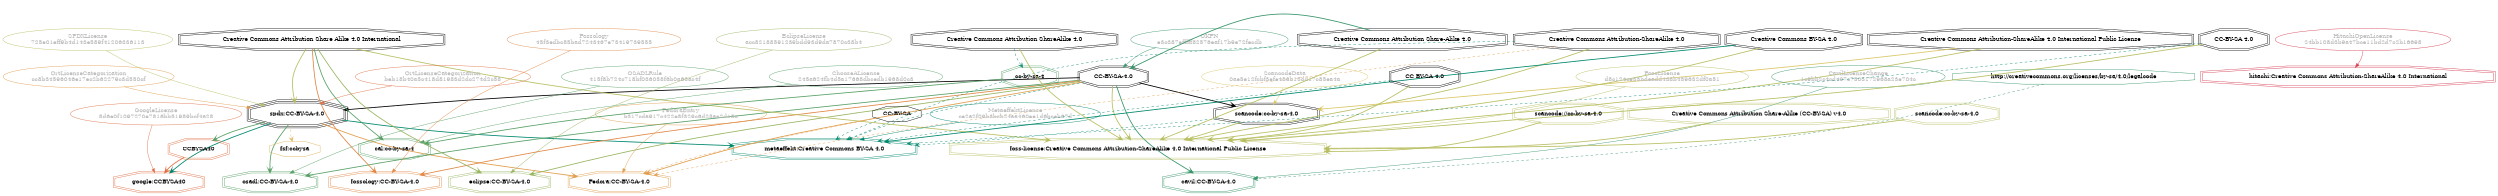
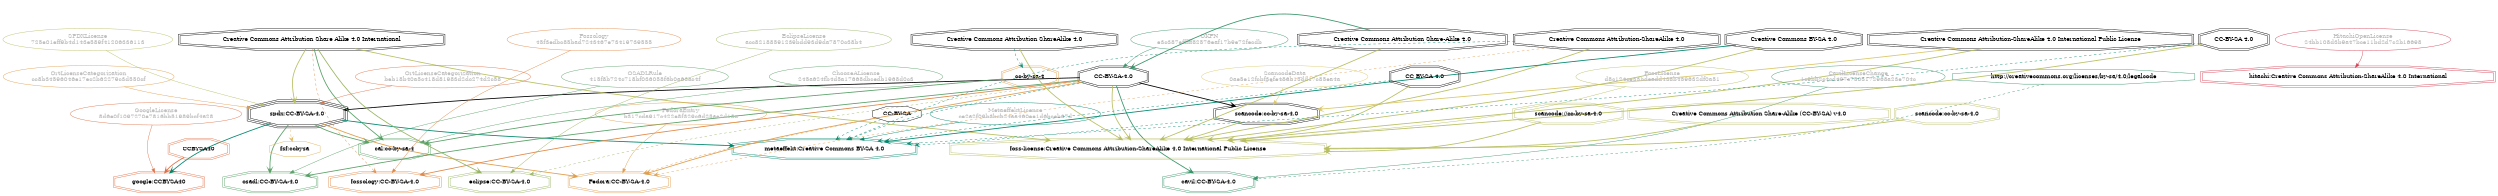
(1030, 77) -> (1030, 77)
(328, 117) -> (328, 117)
(806, 120) -> (806, 120)
(240, 129) -> (337, 134)
